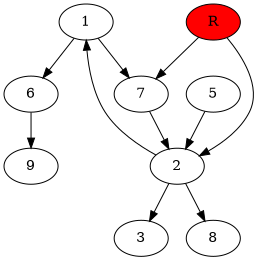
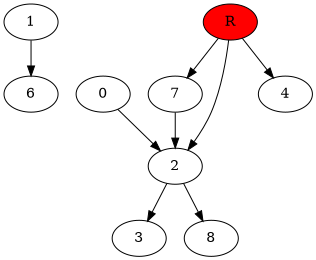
(111, 54) -> none
(213, 94) -> (103, 94)
none -> (285, 94)
(106, 113) -> none
(31, 166) -> none
